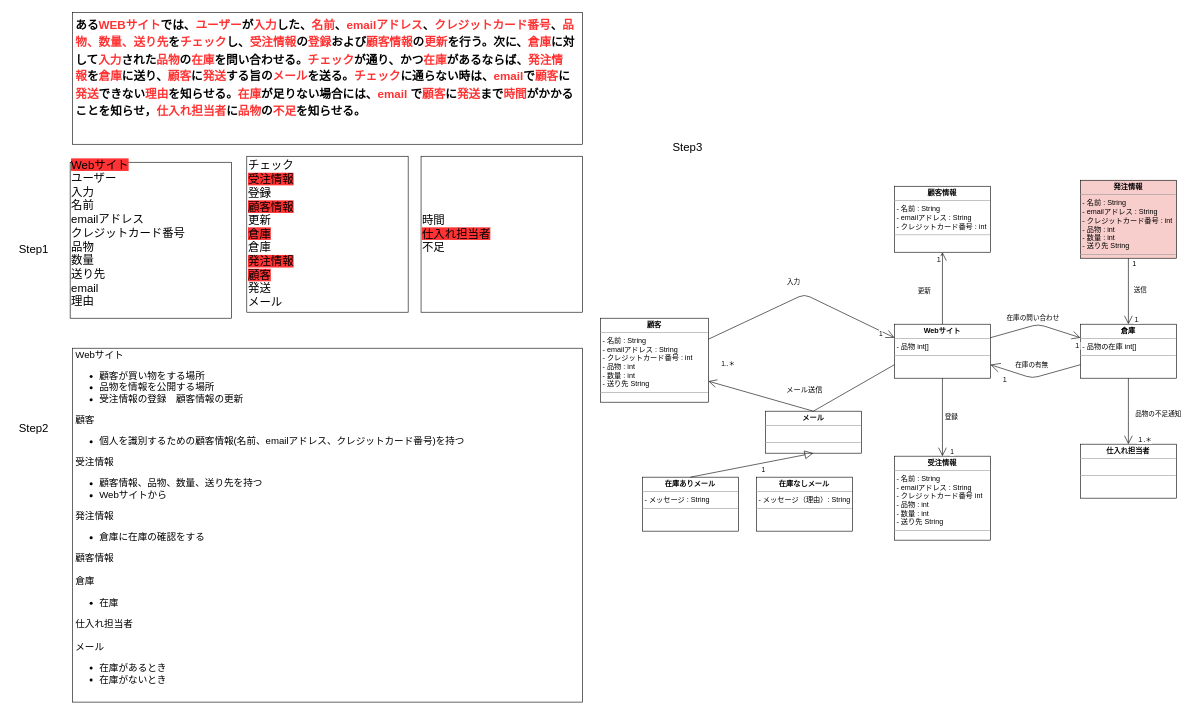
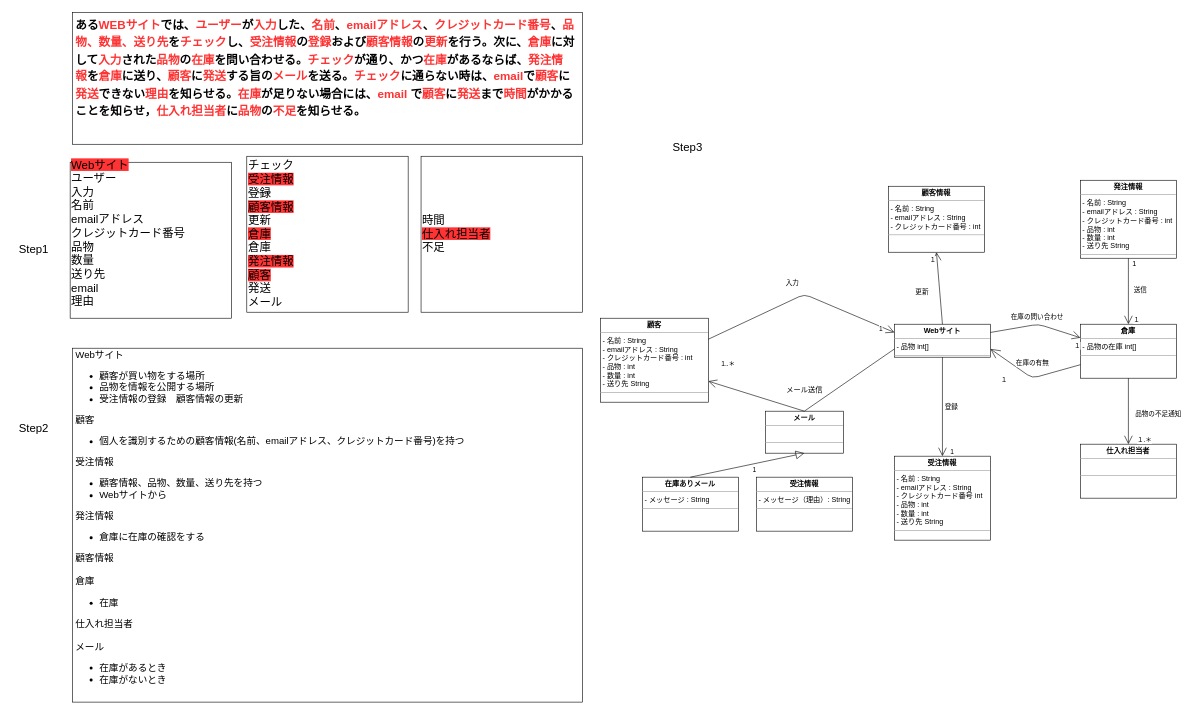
(942, 219) -> (936, 219)
(1128, 219) -> (1128, 219)
(942, 351) -> (942, 341)
(813, 432) -> (804, 432)
(805, 486) -> (805, 486)
